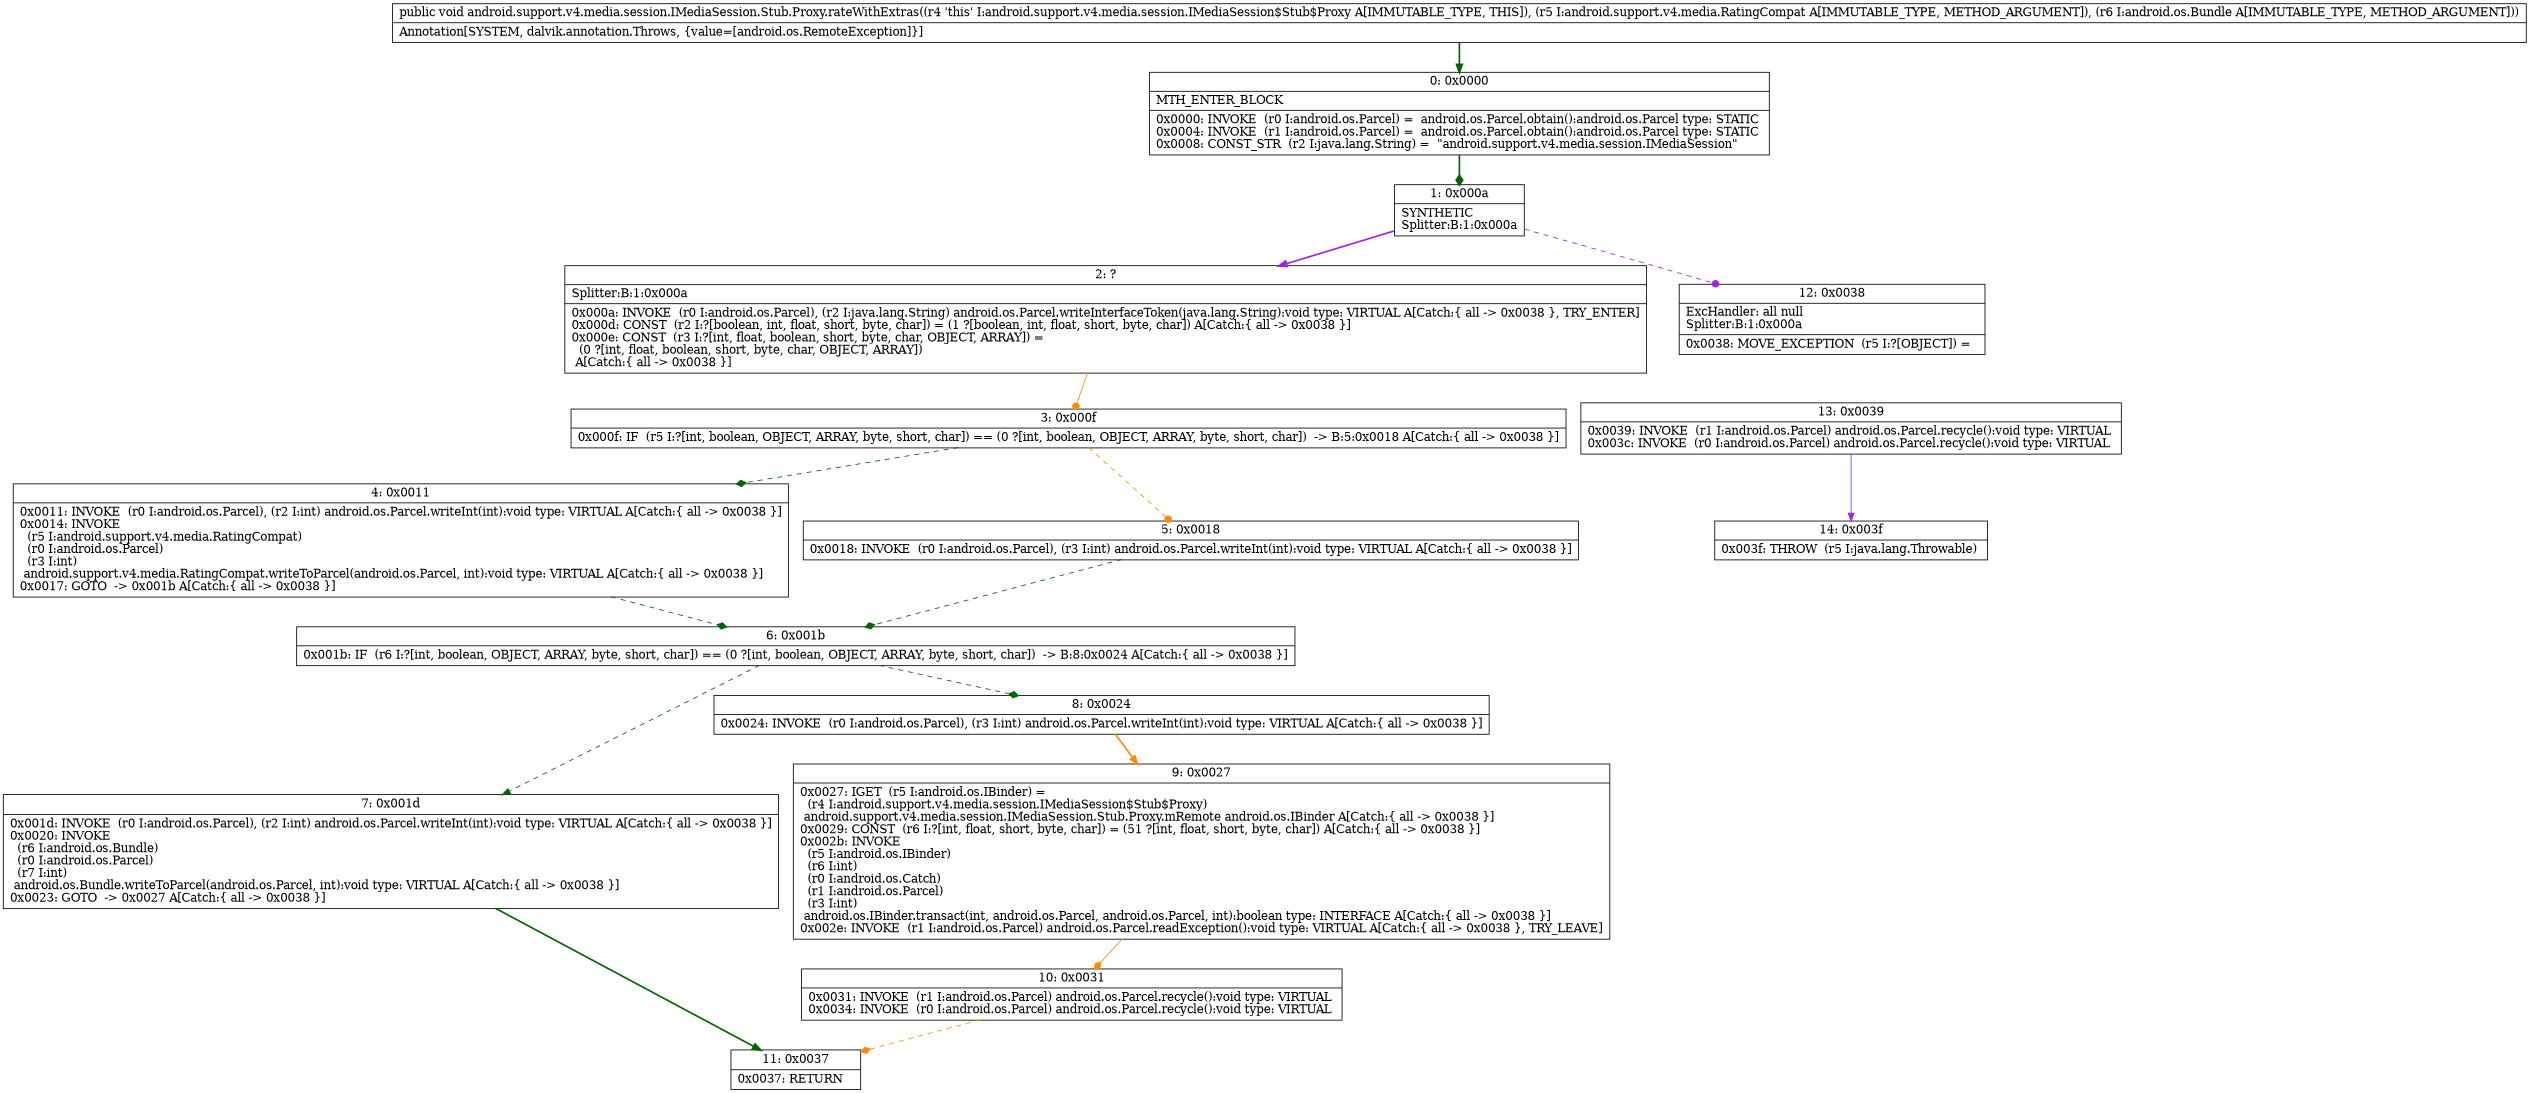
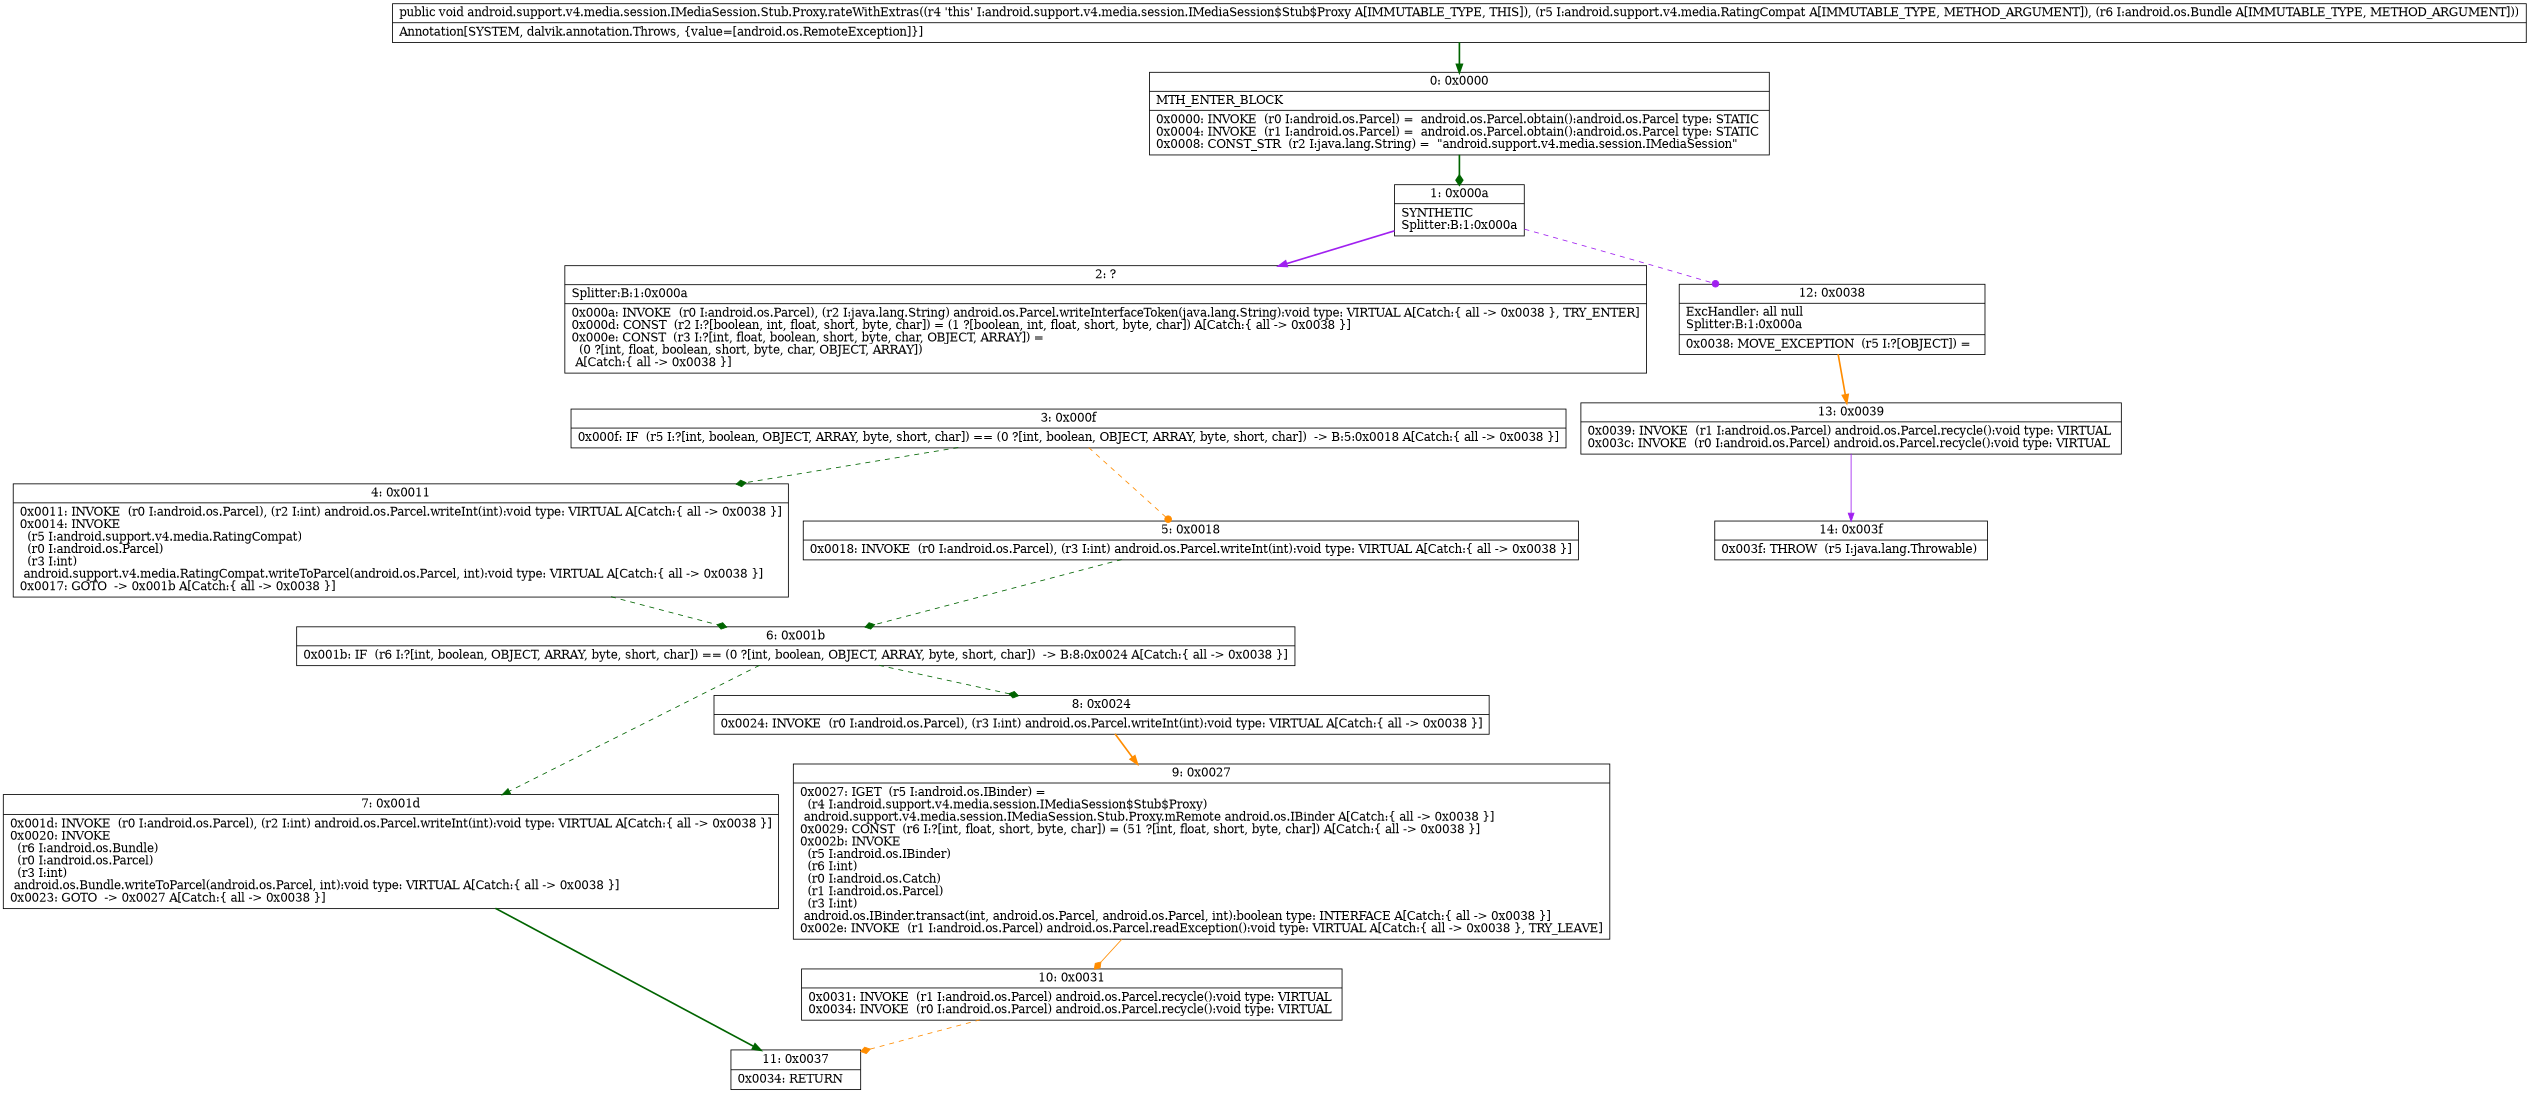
none -> (1842, 375)
(1082, 388) -> none
(39, 873) -> (39, 873)
(796, 1079) -> (796, 1079)
